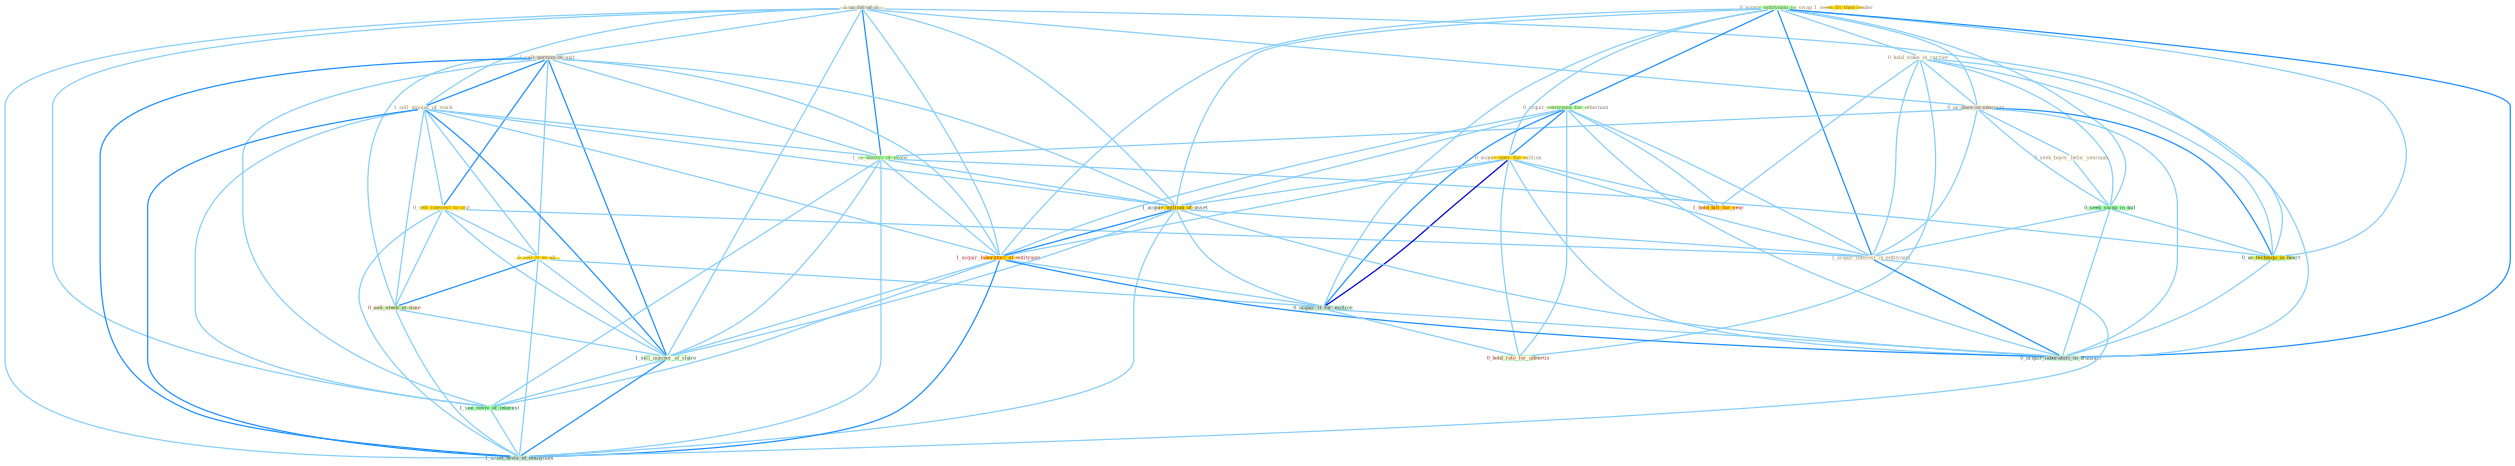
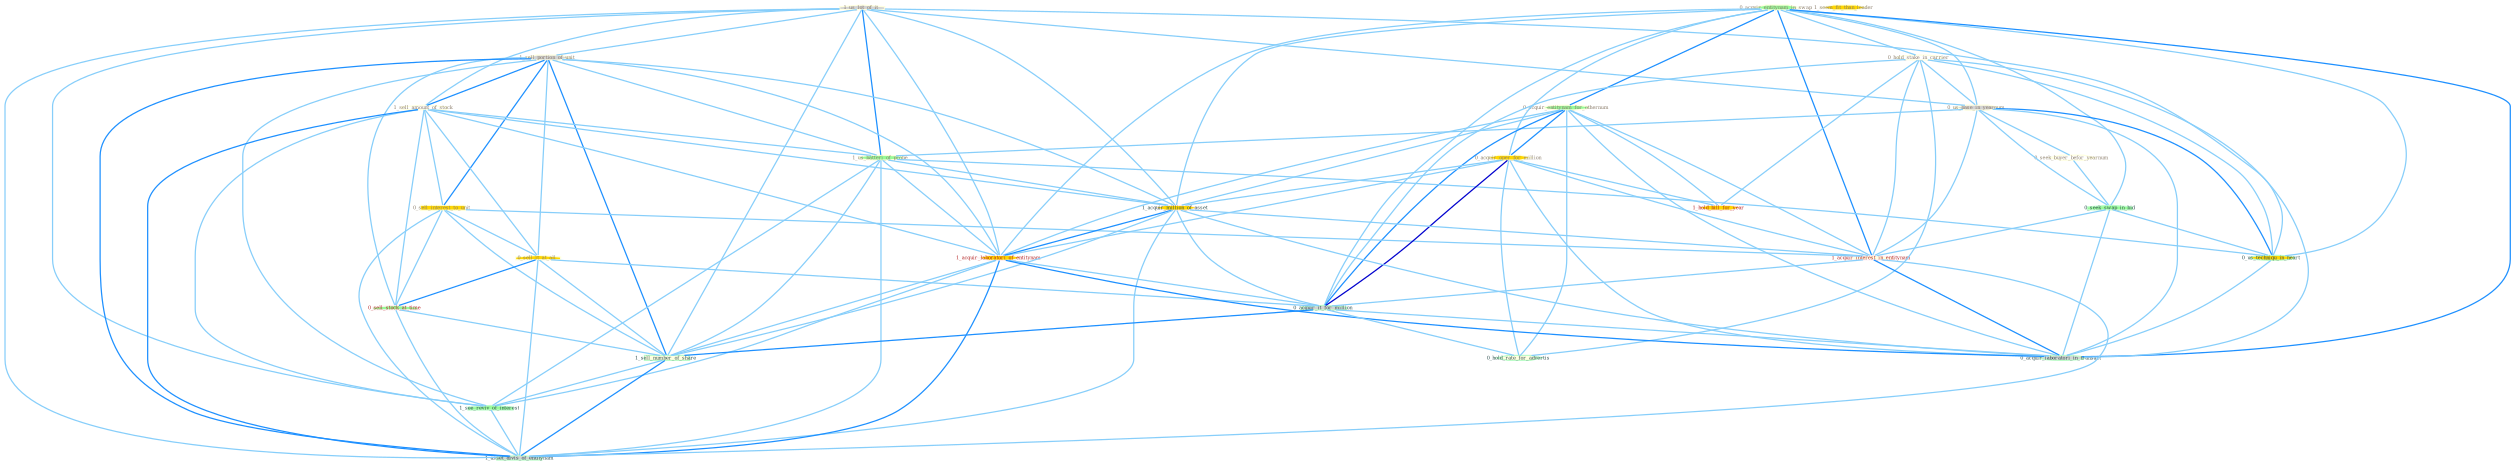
(2048, 103) -> (1572, 94)
(551, 227) -> (999, 333)
(1872, 258) -> (1872, 258)
none -> (1584, 284)
(1519, 358) -> (1519, 358)
